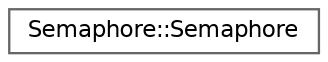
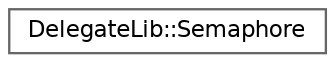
(164, 31) -> (168, 31)
